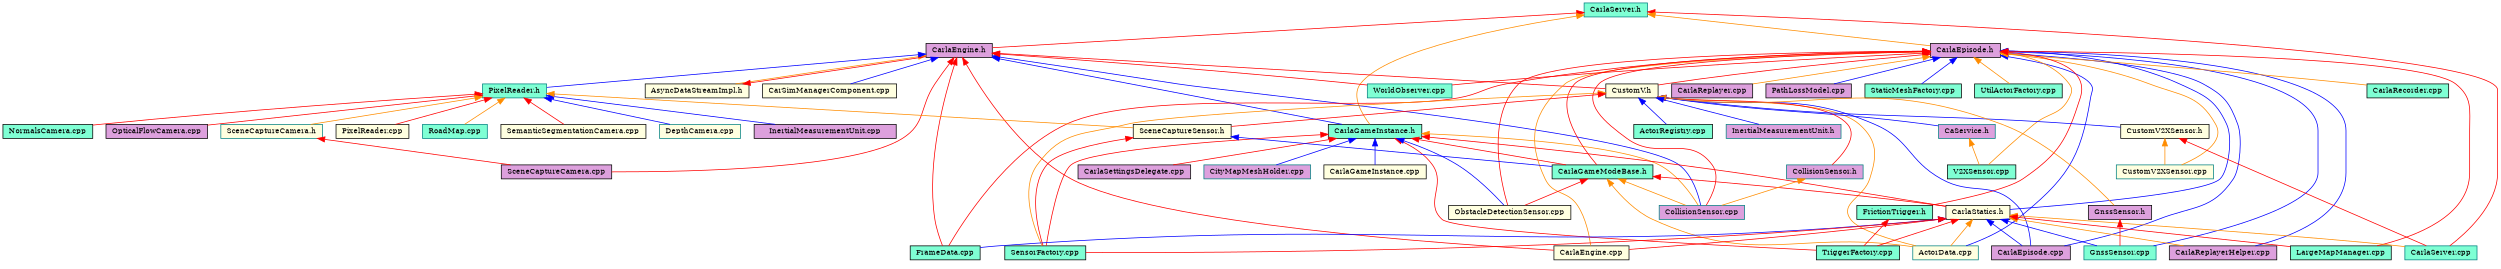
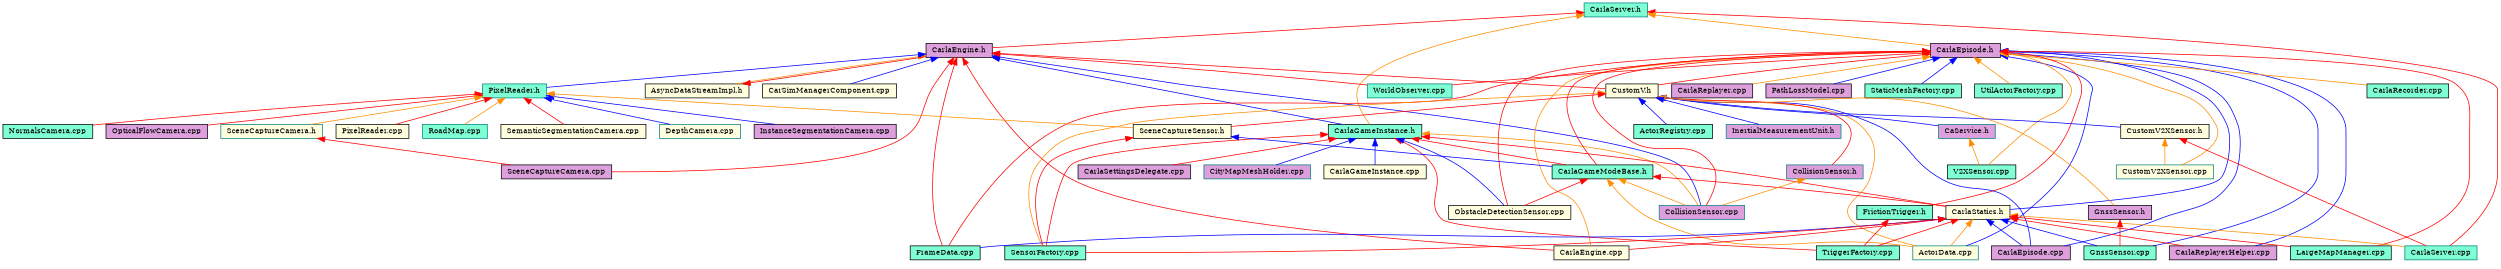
(825, 131) -> (825, 131)
(2100, 233) -> (2100, 233)
(2120, 253) -> (2120, 253)
